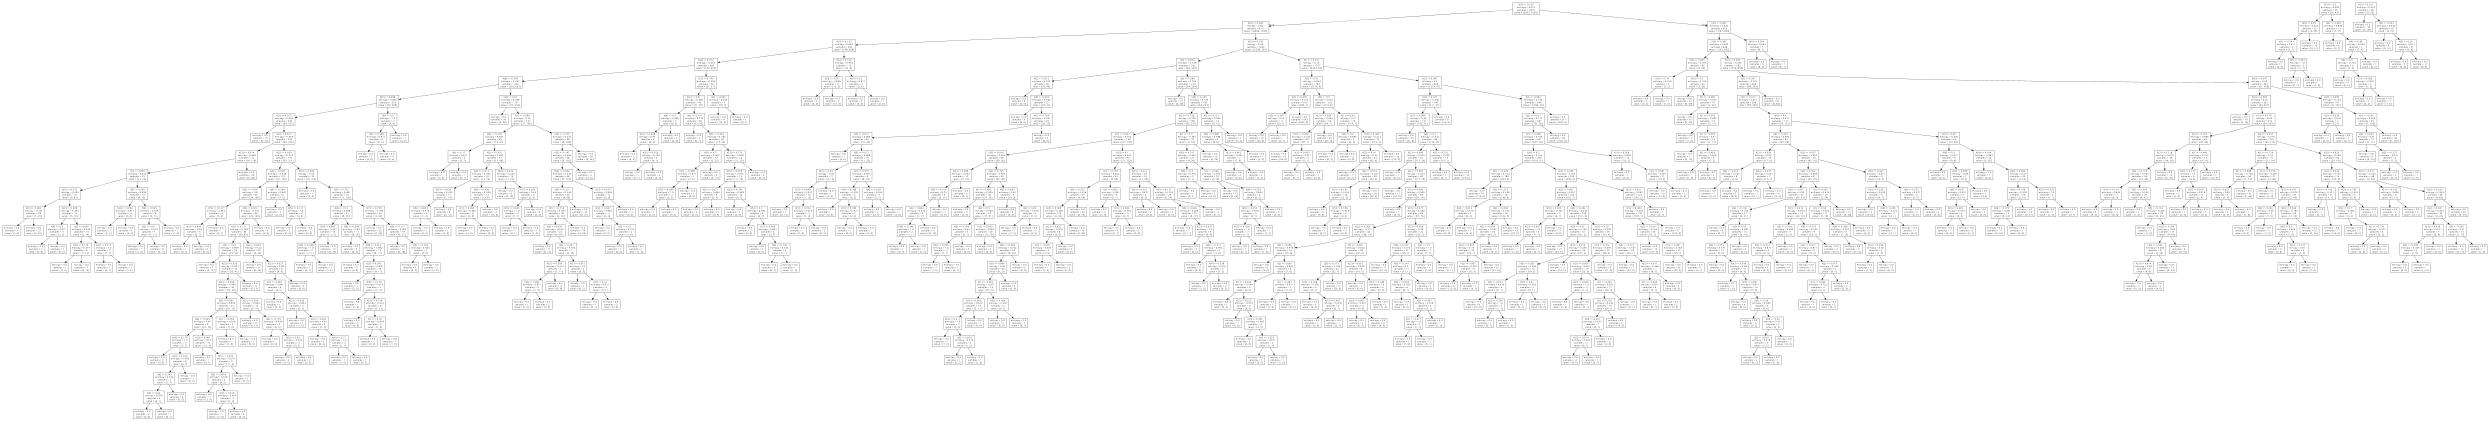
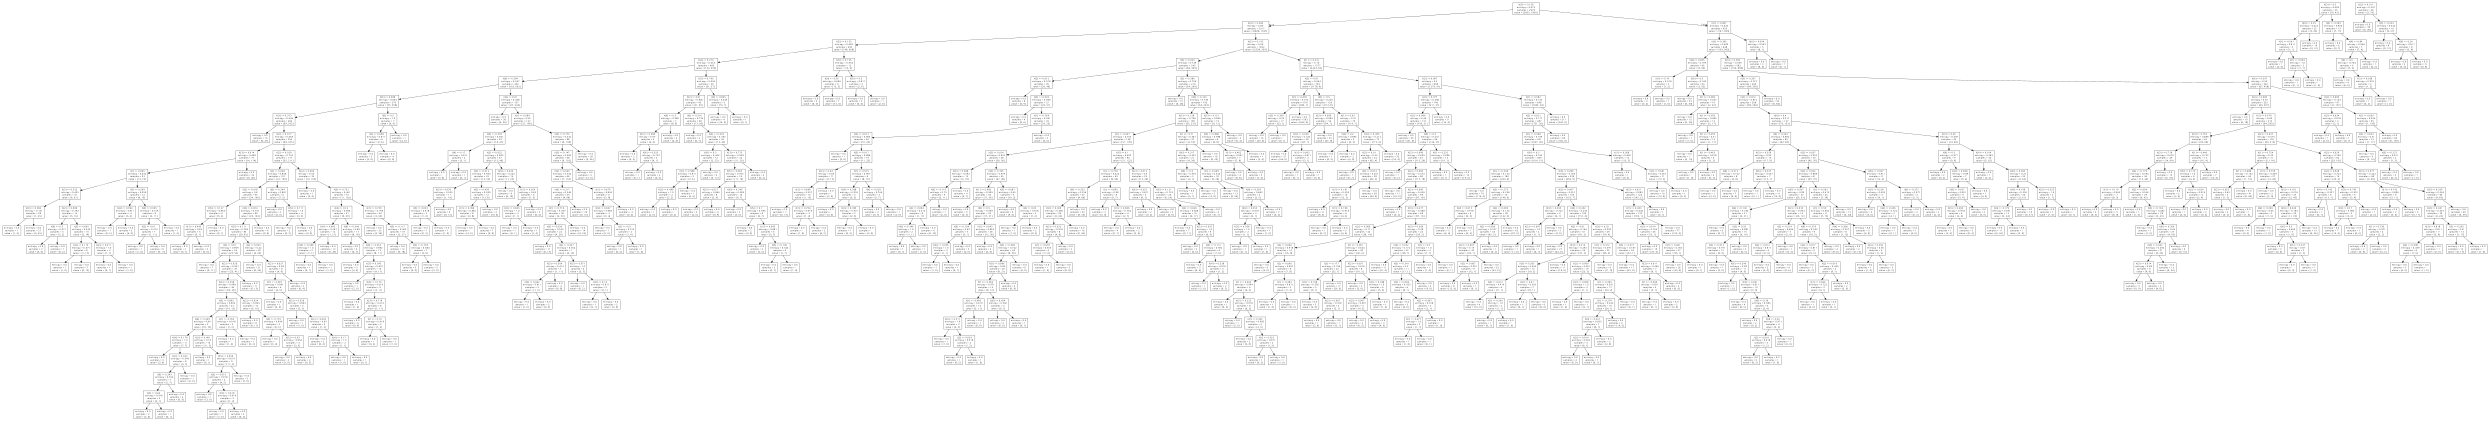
(2360, 221) -> (2339, 221)
